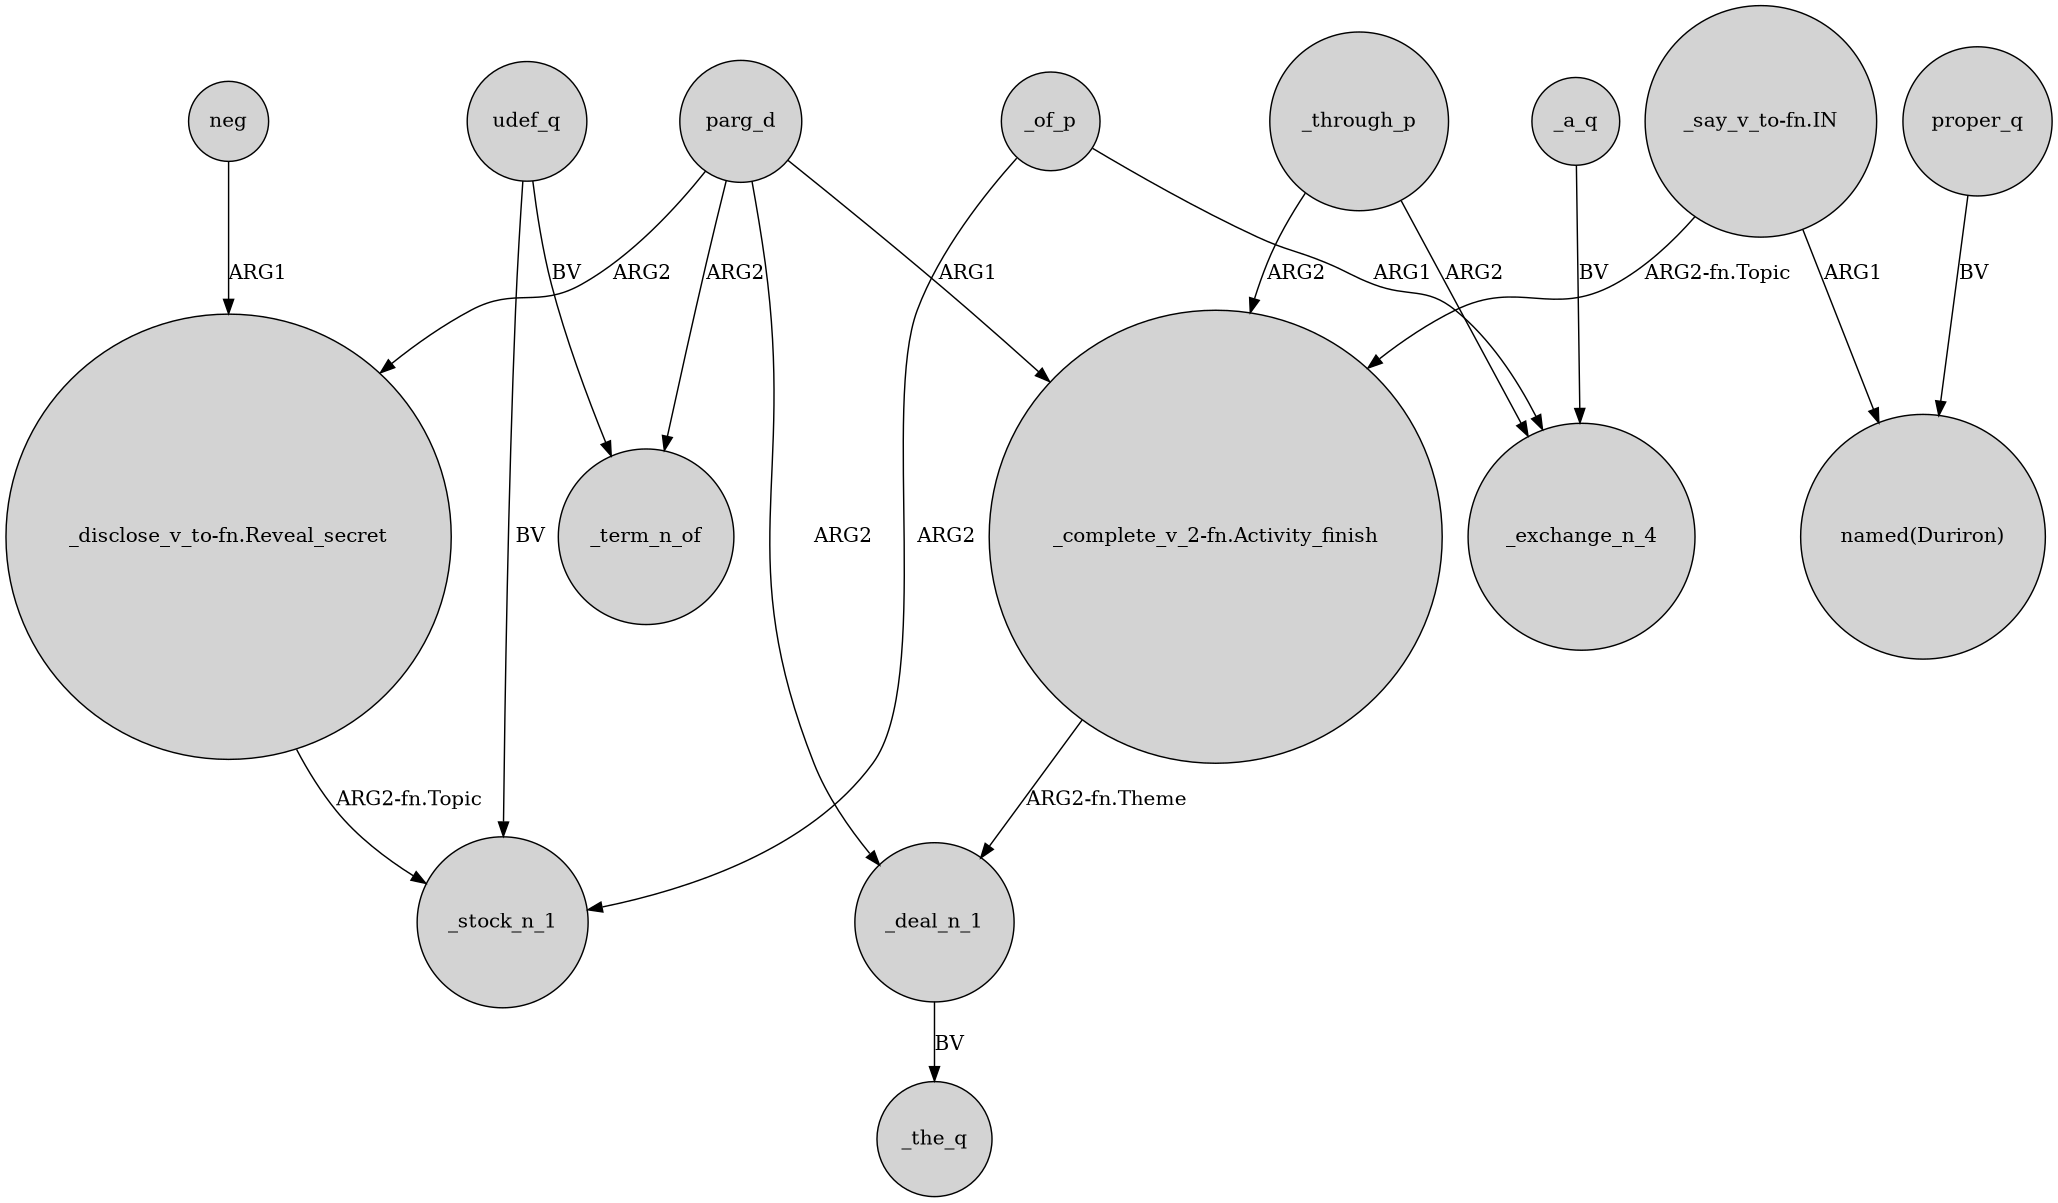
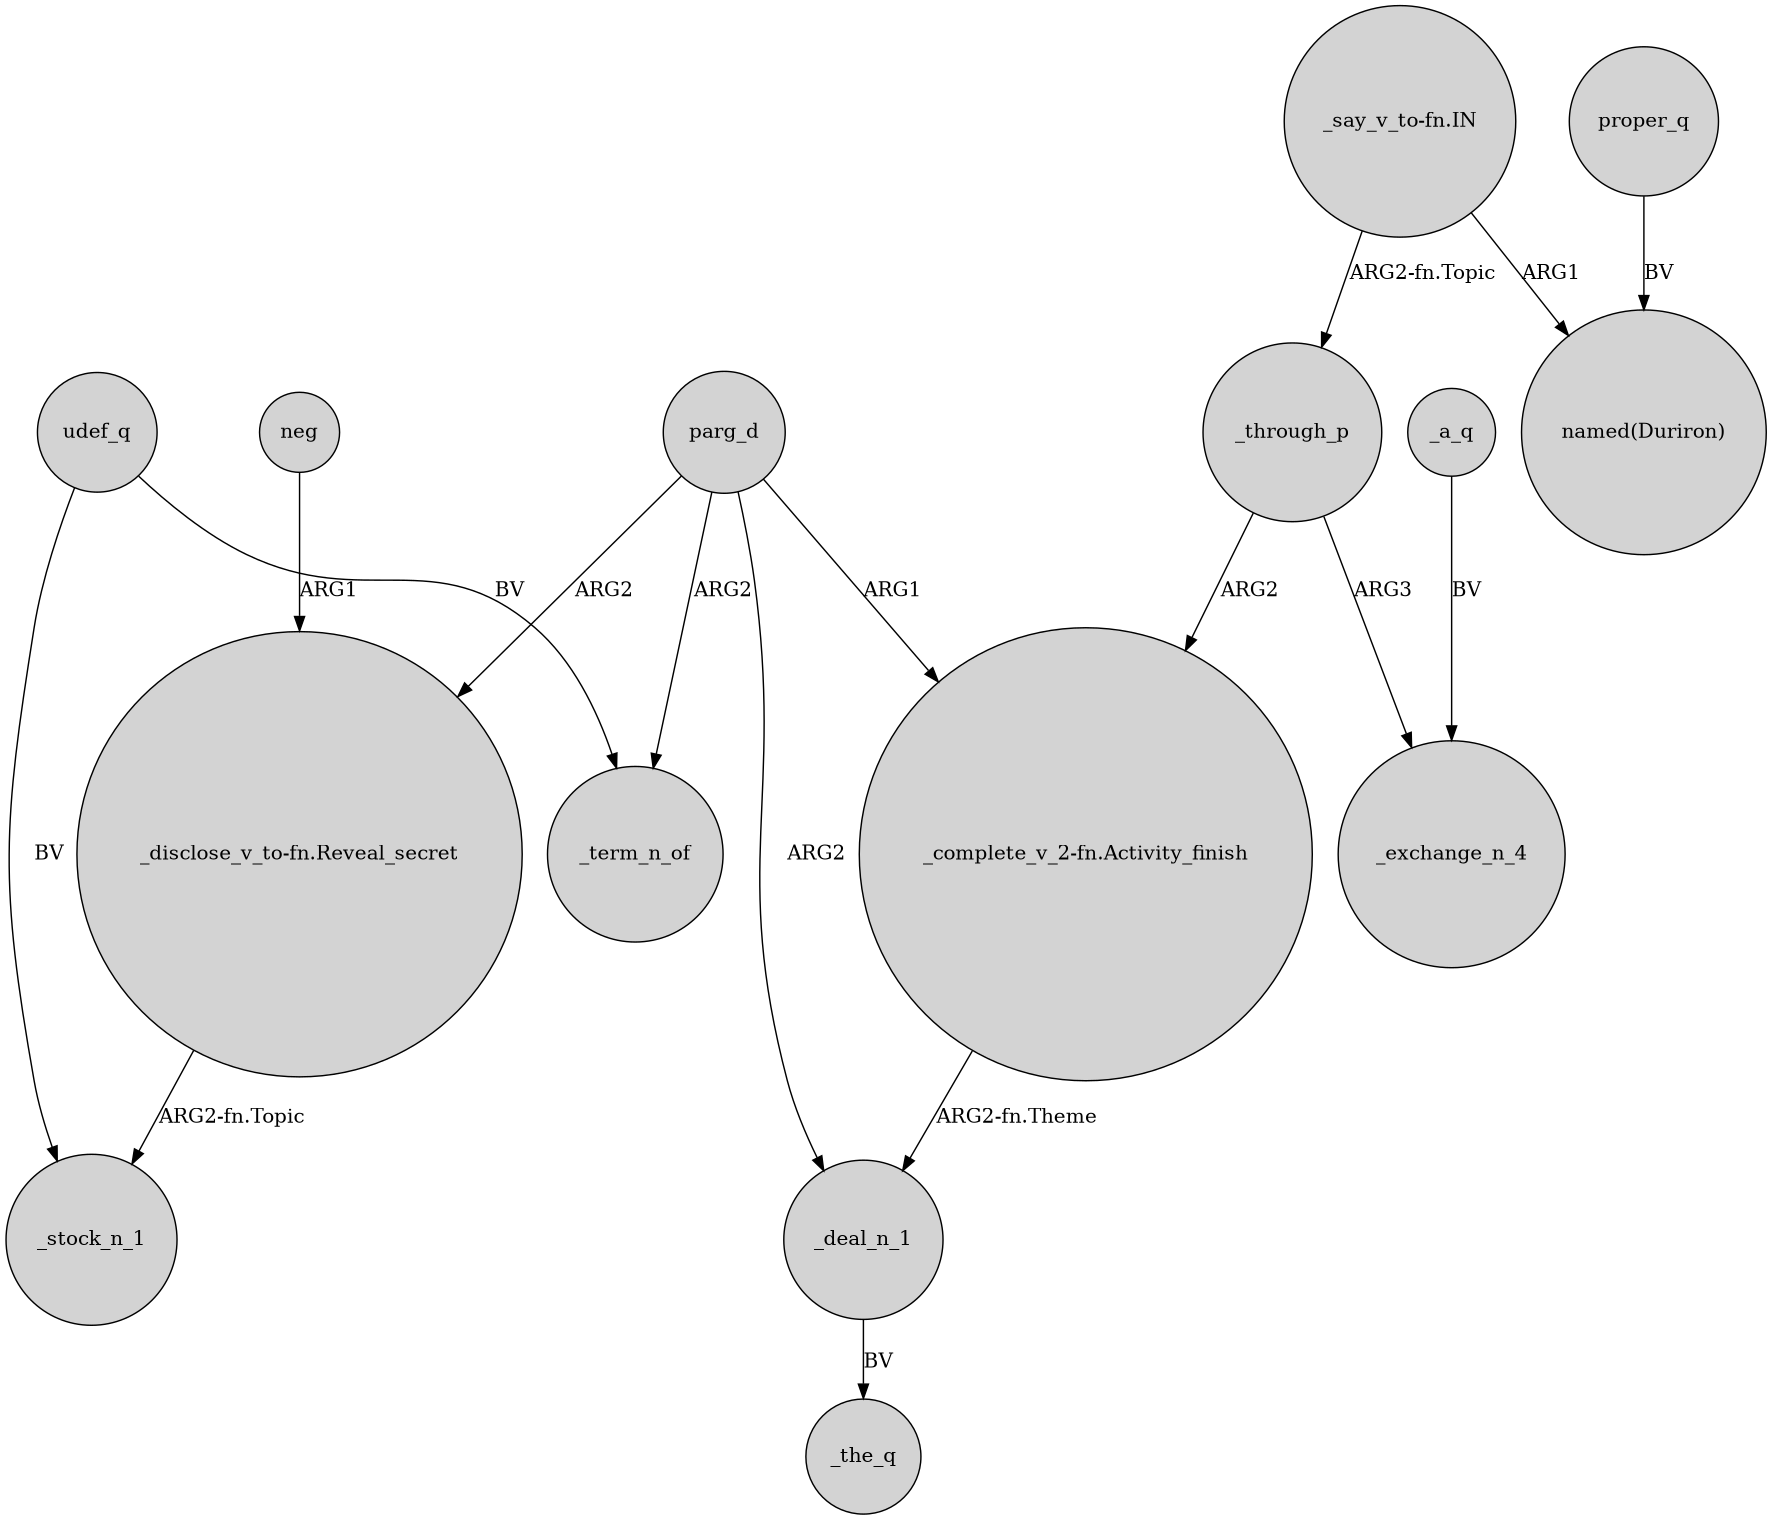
(1051, 121) -> none
(1475, 274) -> (1383, 591)
(1543, 299) -> (1344, 282)
